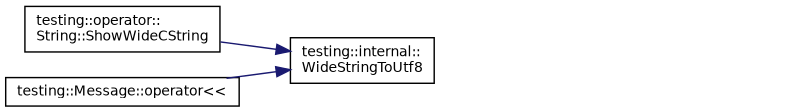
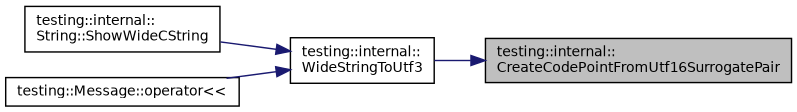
(122, 29) -> (122, 29)
(362, 61) -> (362, 61)
none -> (638, 61)
